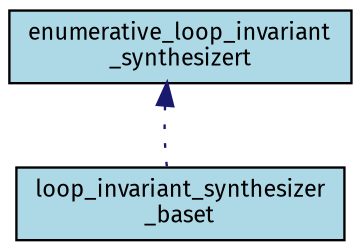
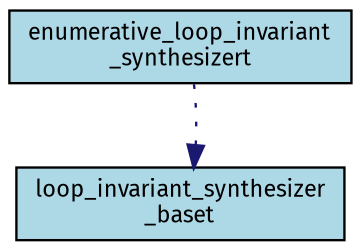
(165, 137) -> (196, 114)
